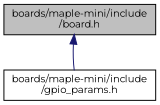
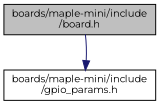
(73, 57) -> (86, 47)
